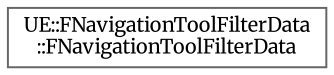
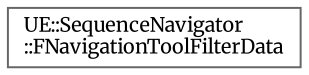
(167, 38) -> (154, 38)
